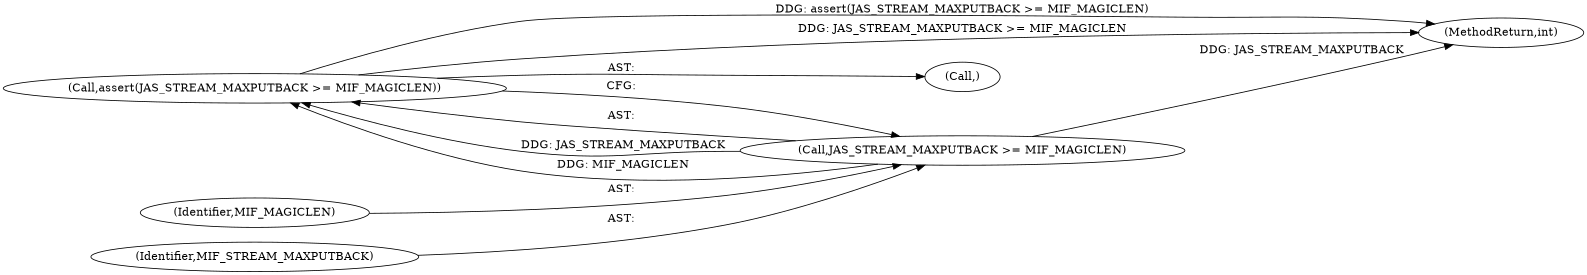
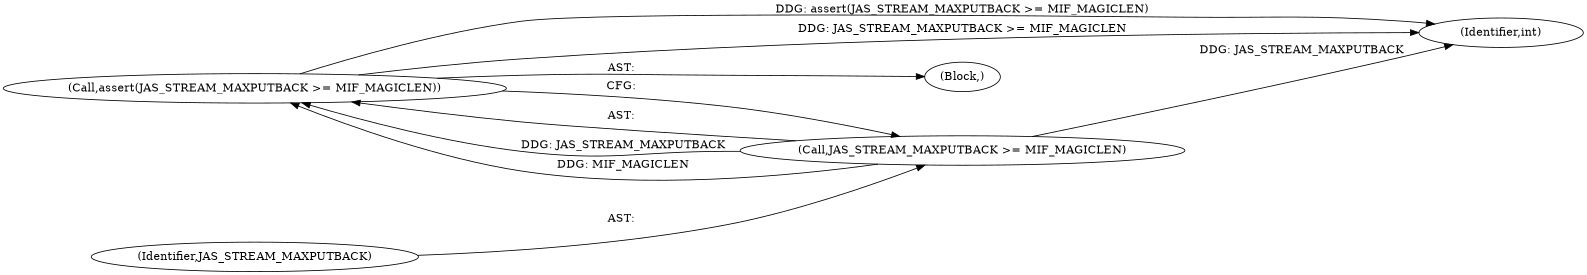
(1501, 33) -> (1501, 33)
(963, 77) -> (963, 77)
(255, 213) -> none
(255, 257) -> (255, 257)
